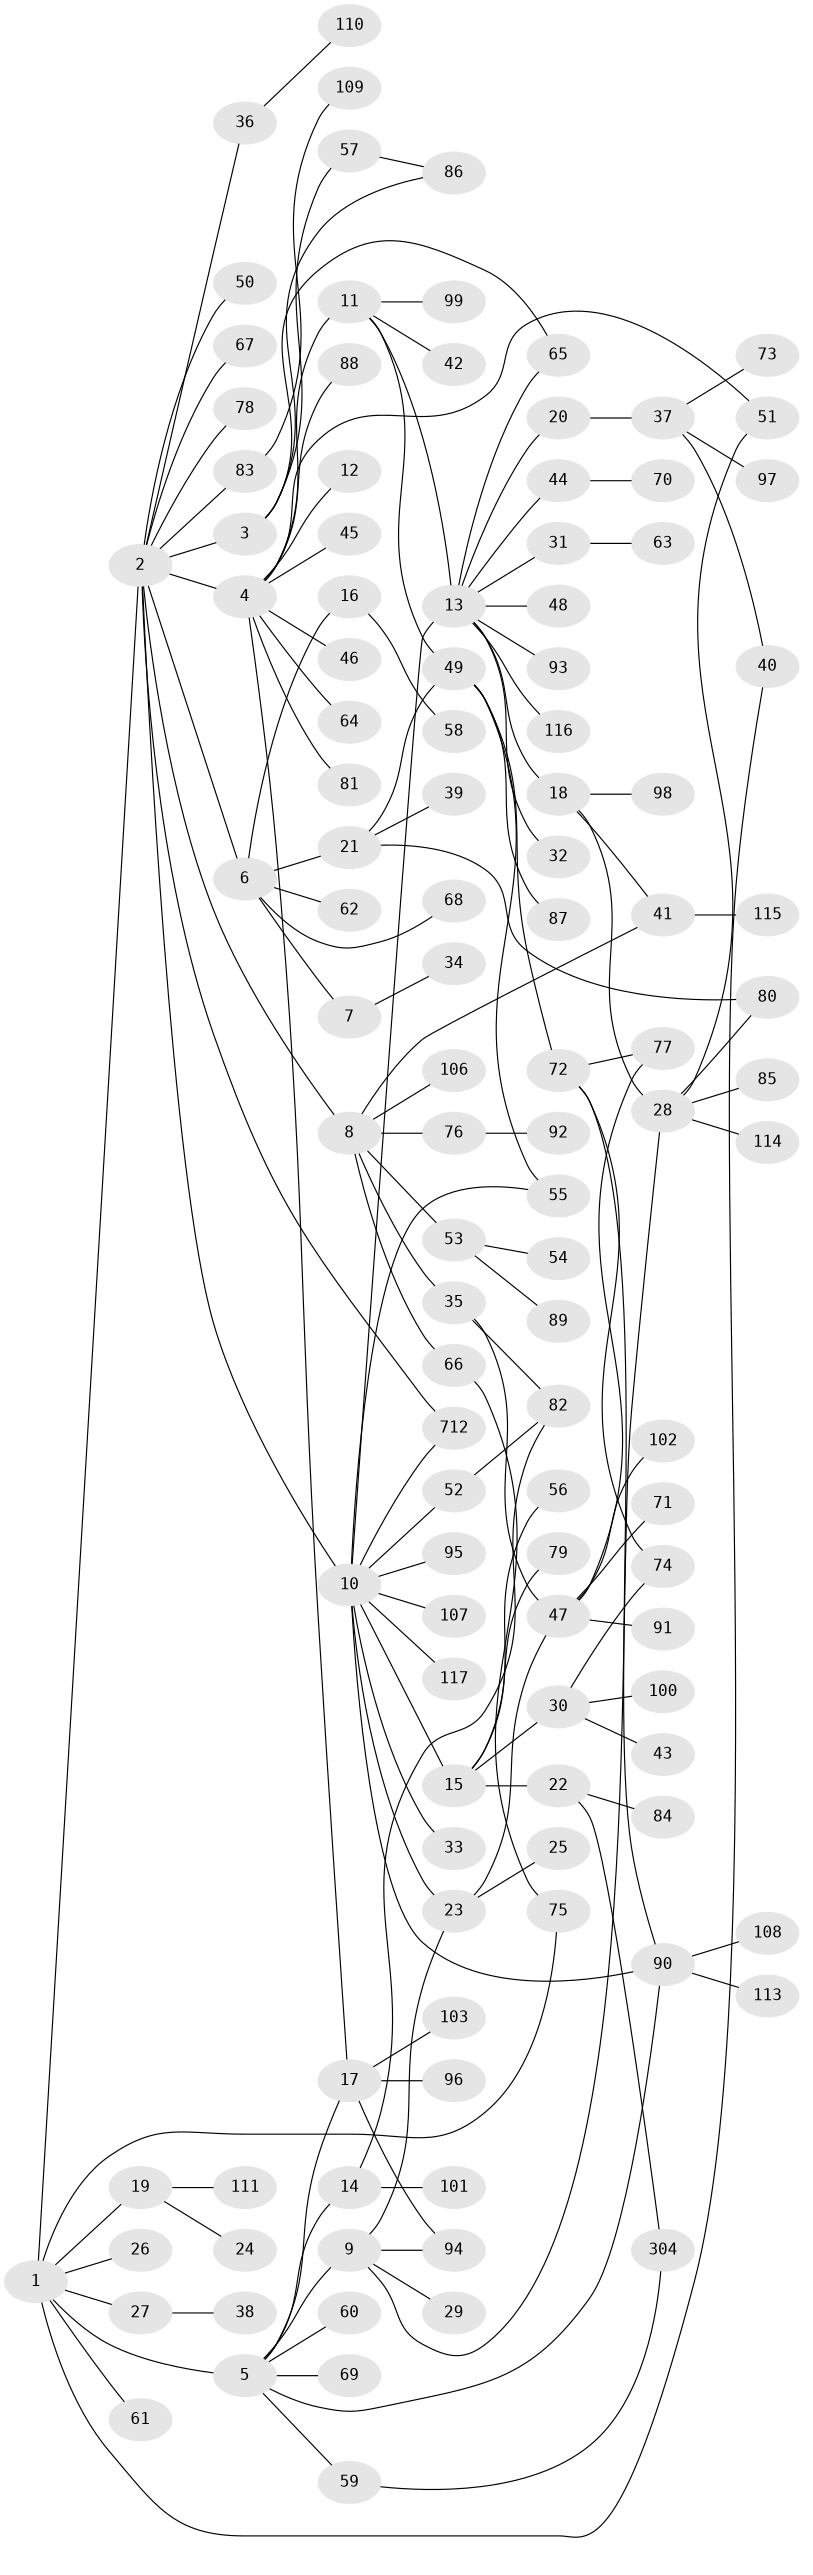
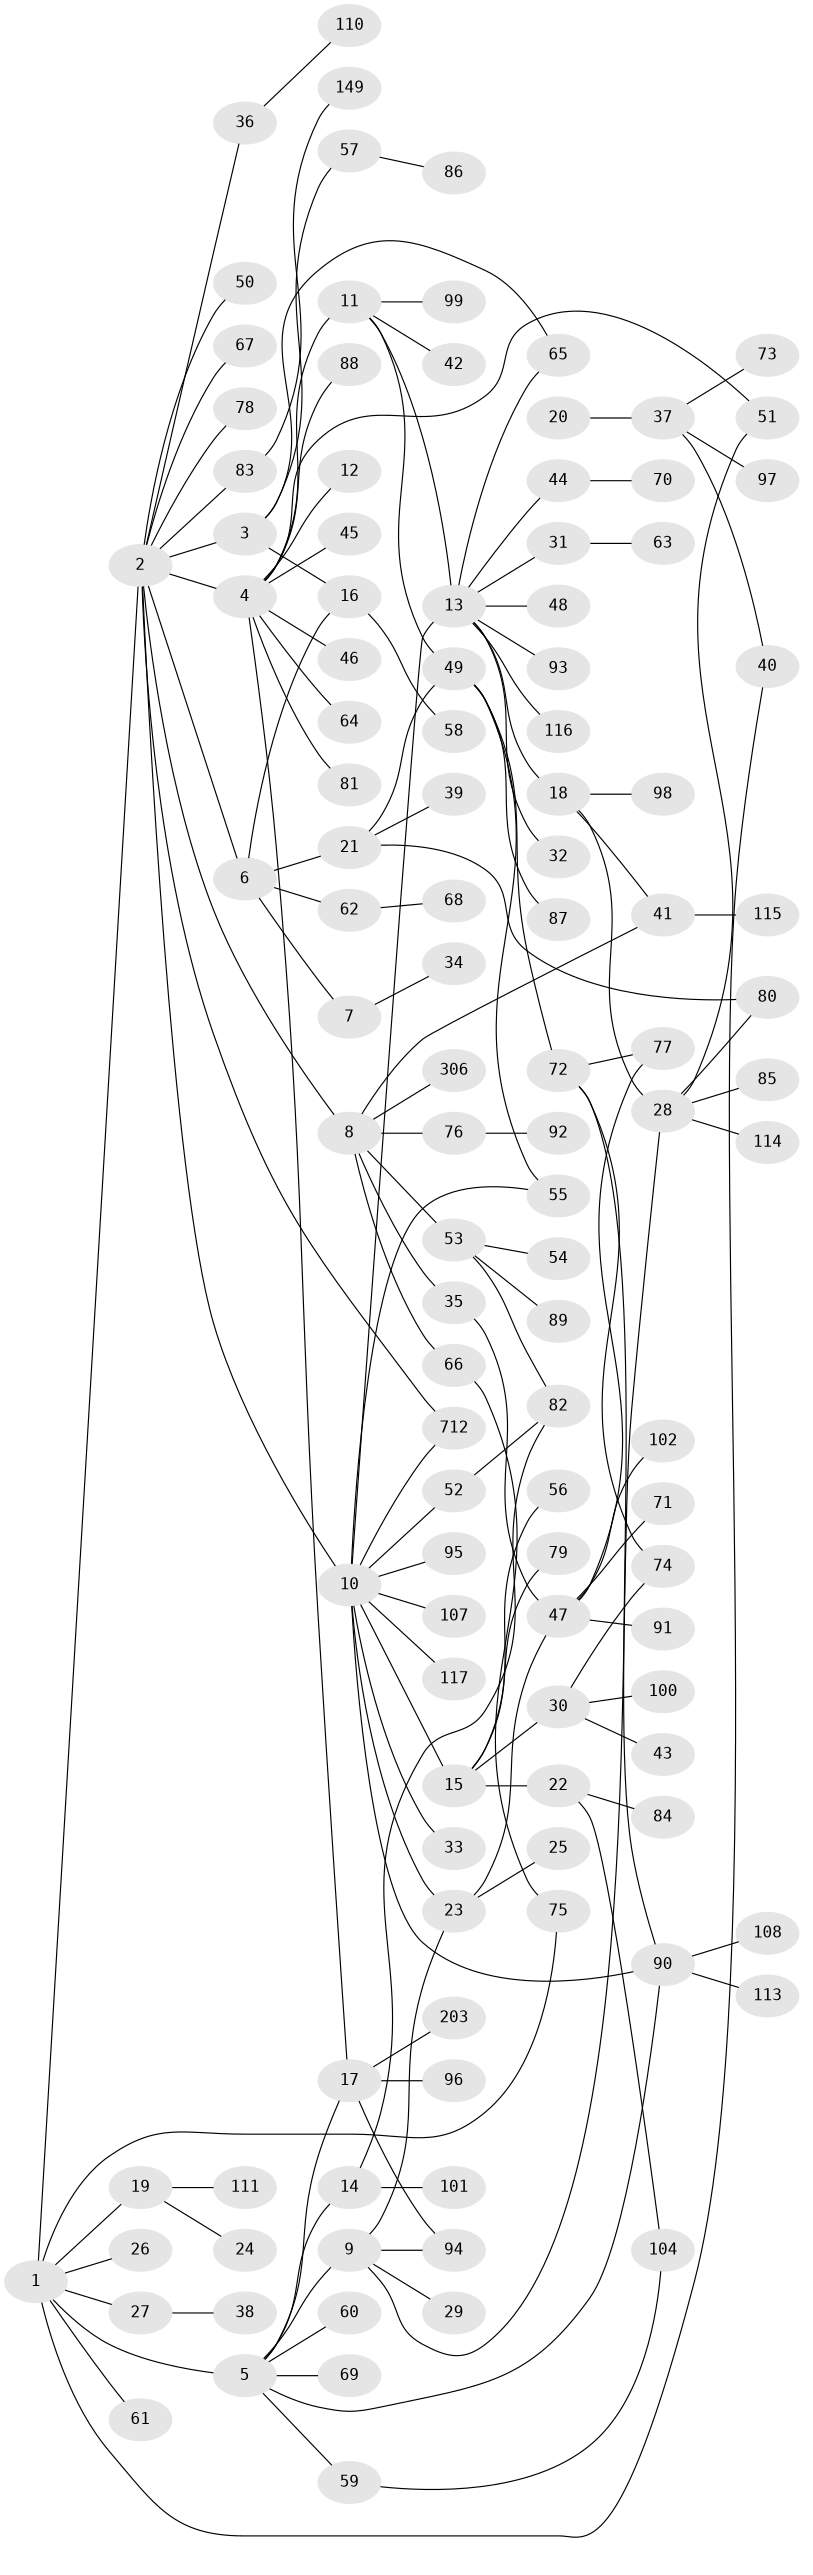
(349, 88) -> (349, 88)
(310, 246) -> (290, 561)
(495, 507) -> none
(341, 948) -> (408, 905)
(454, 1071) -> (454, 1071)
(506, 1355) -> (512, 1320)
(454, 2018) -> (454, 2018)
(663, 2250) -> (663, 2250)
